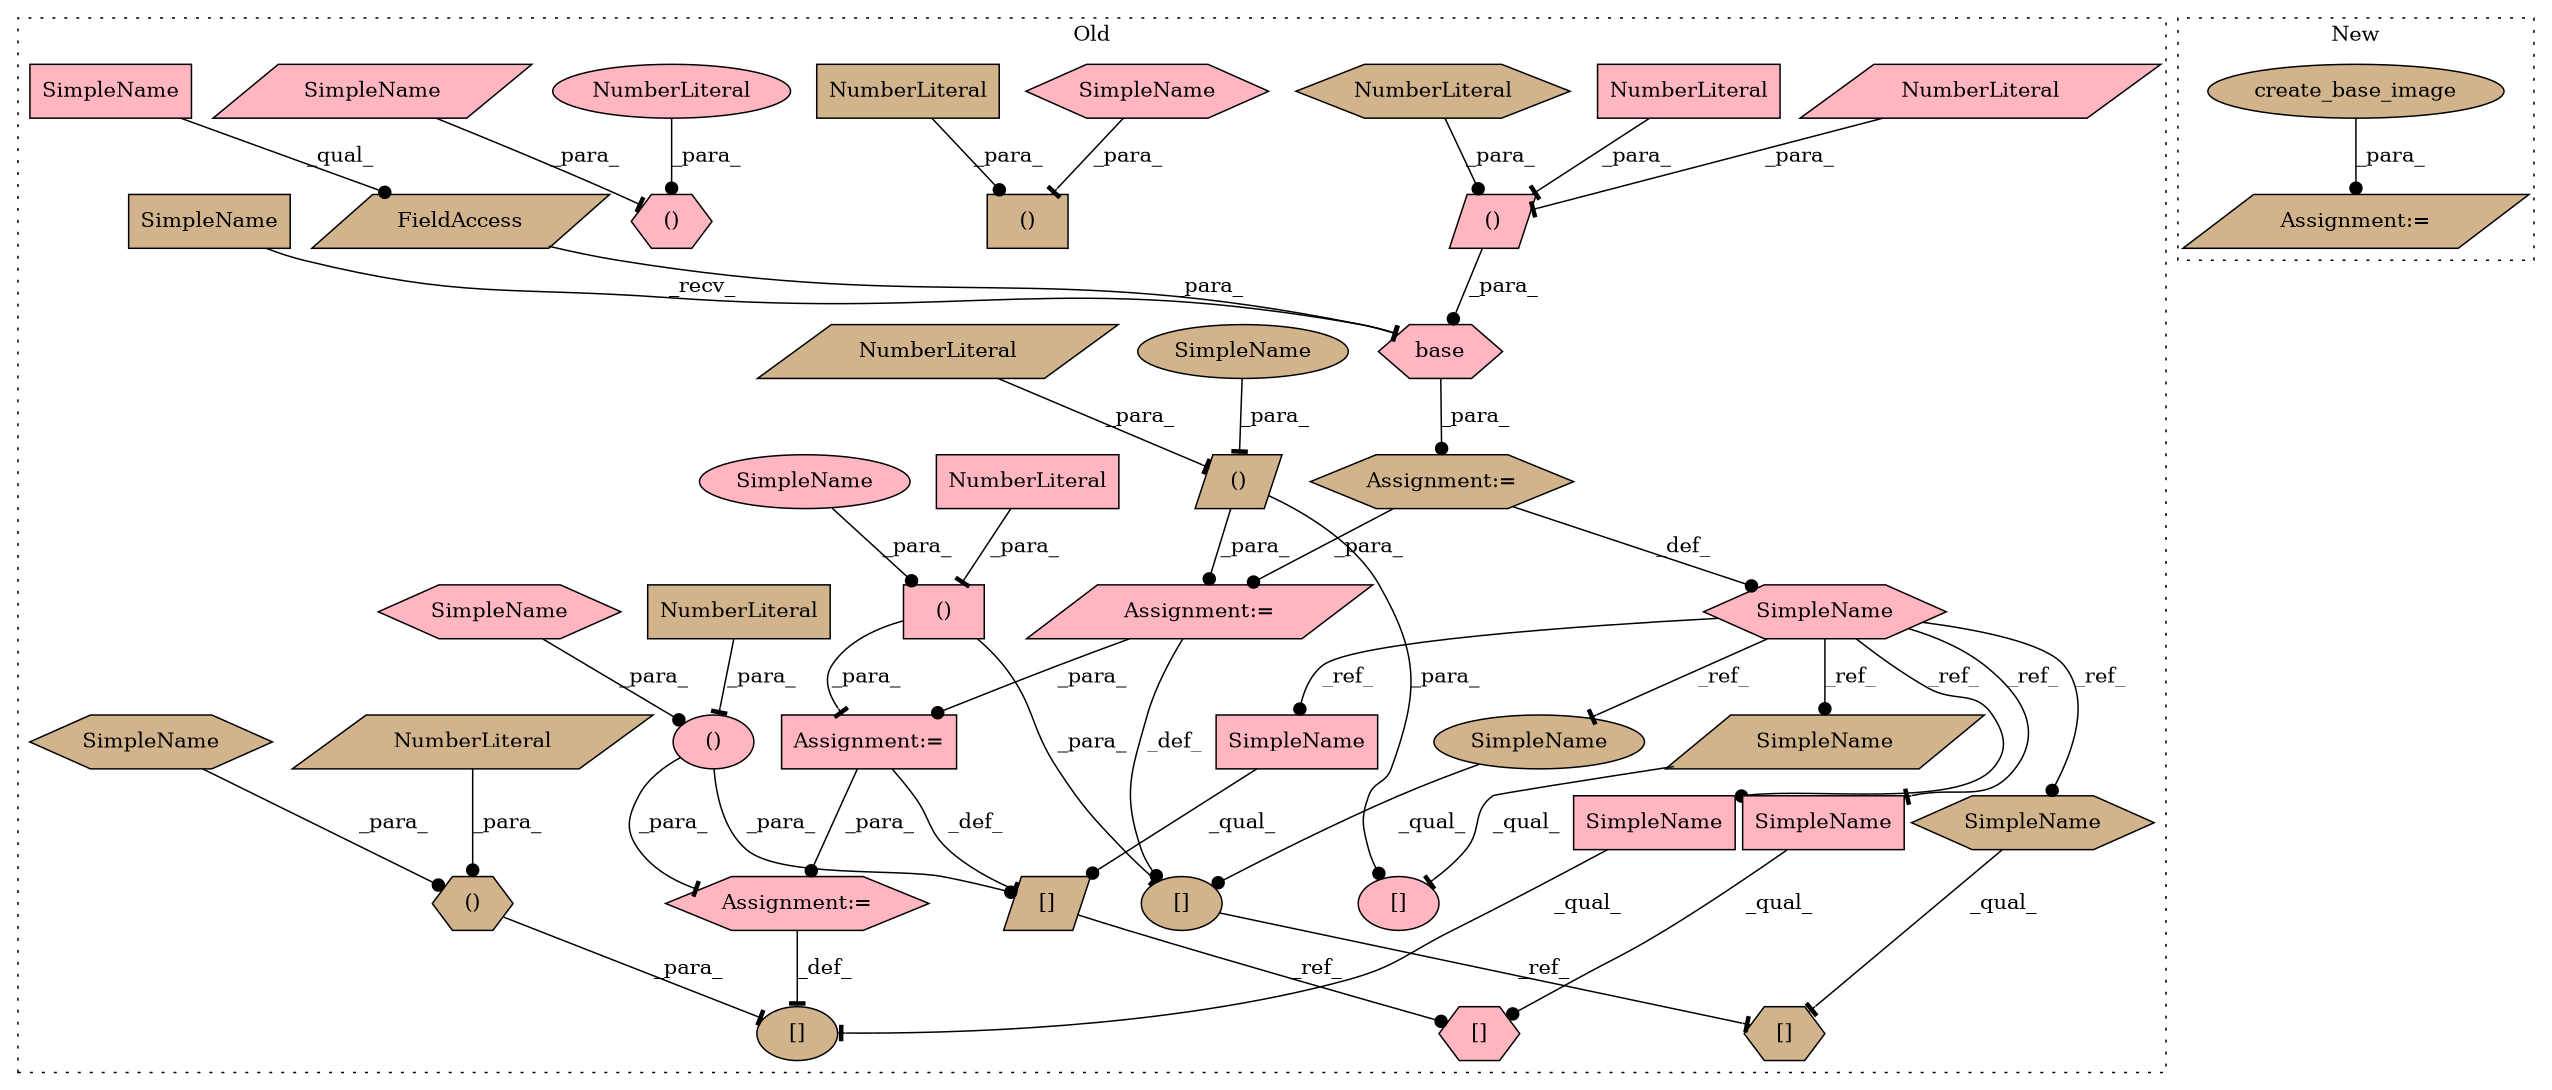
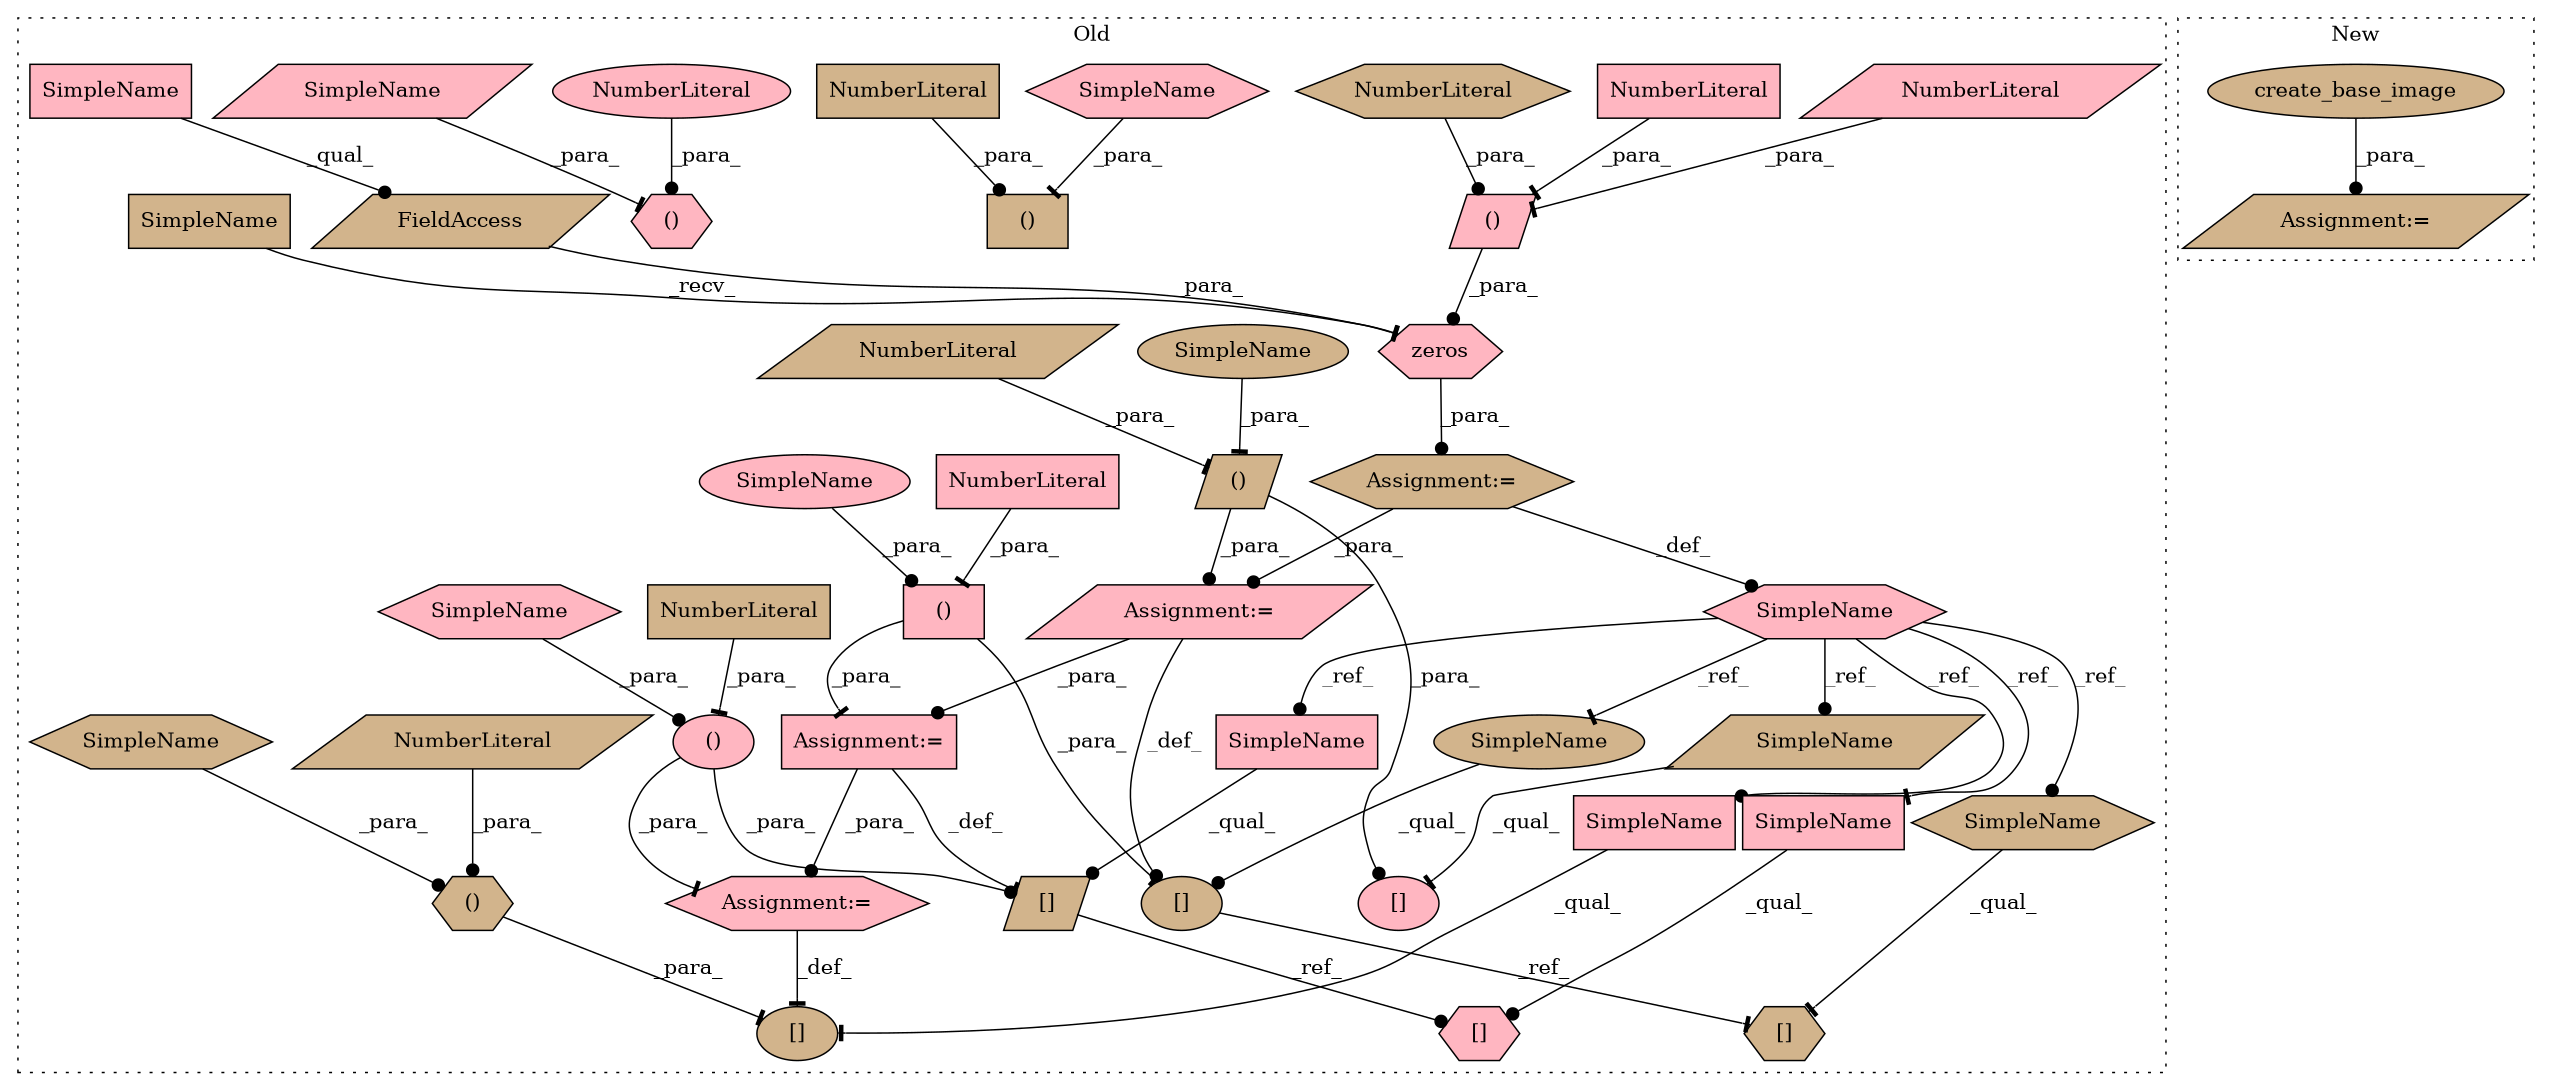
(1440, 352) -> (1440, 352)
